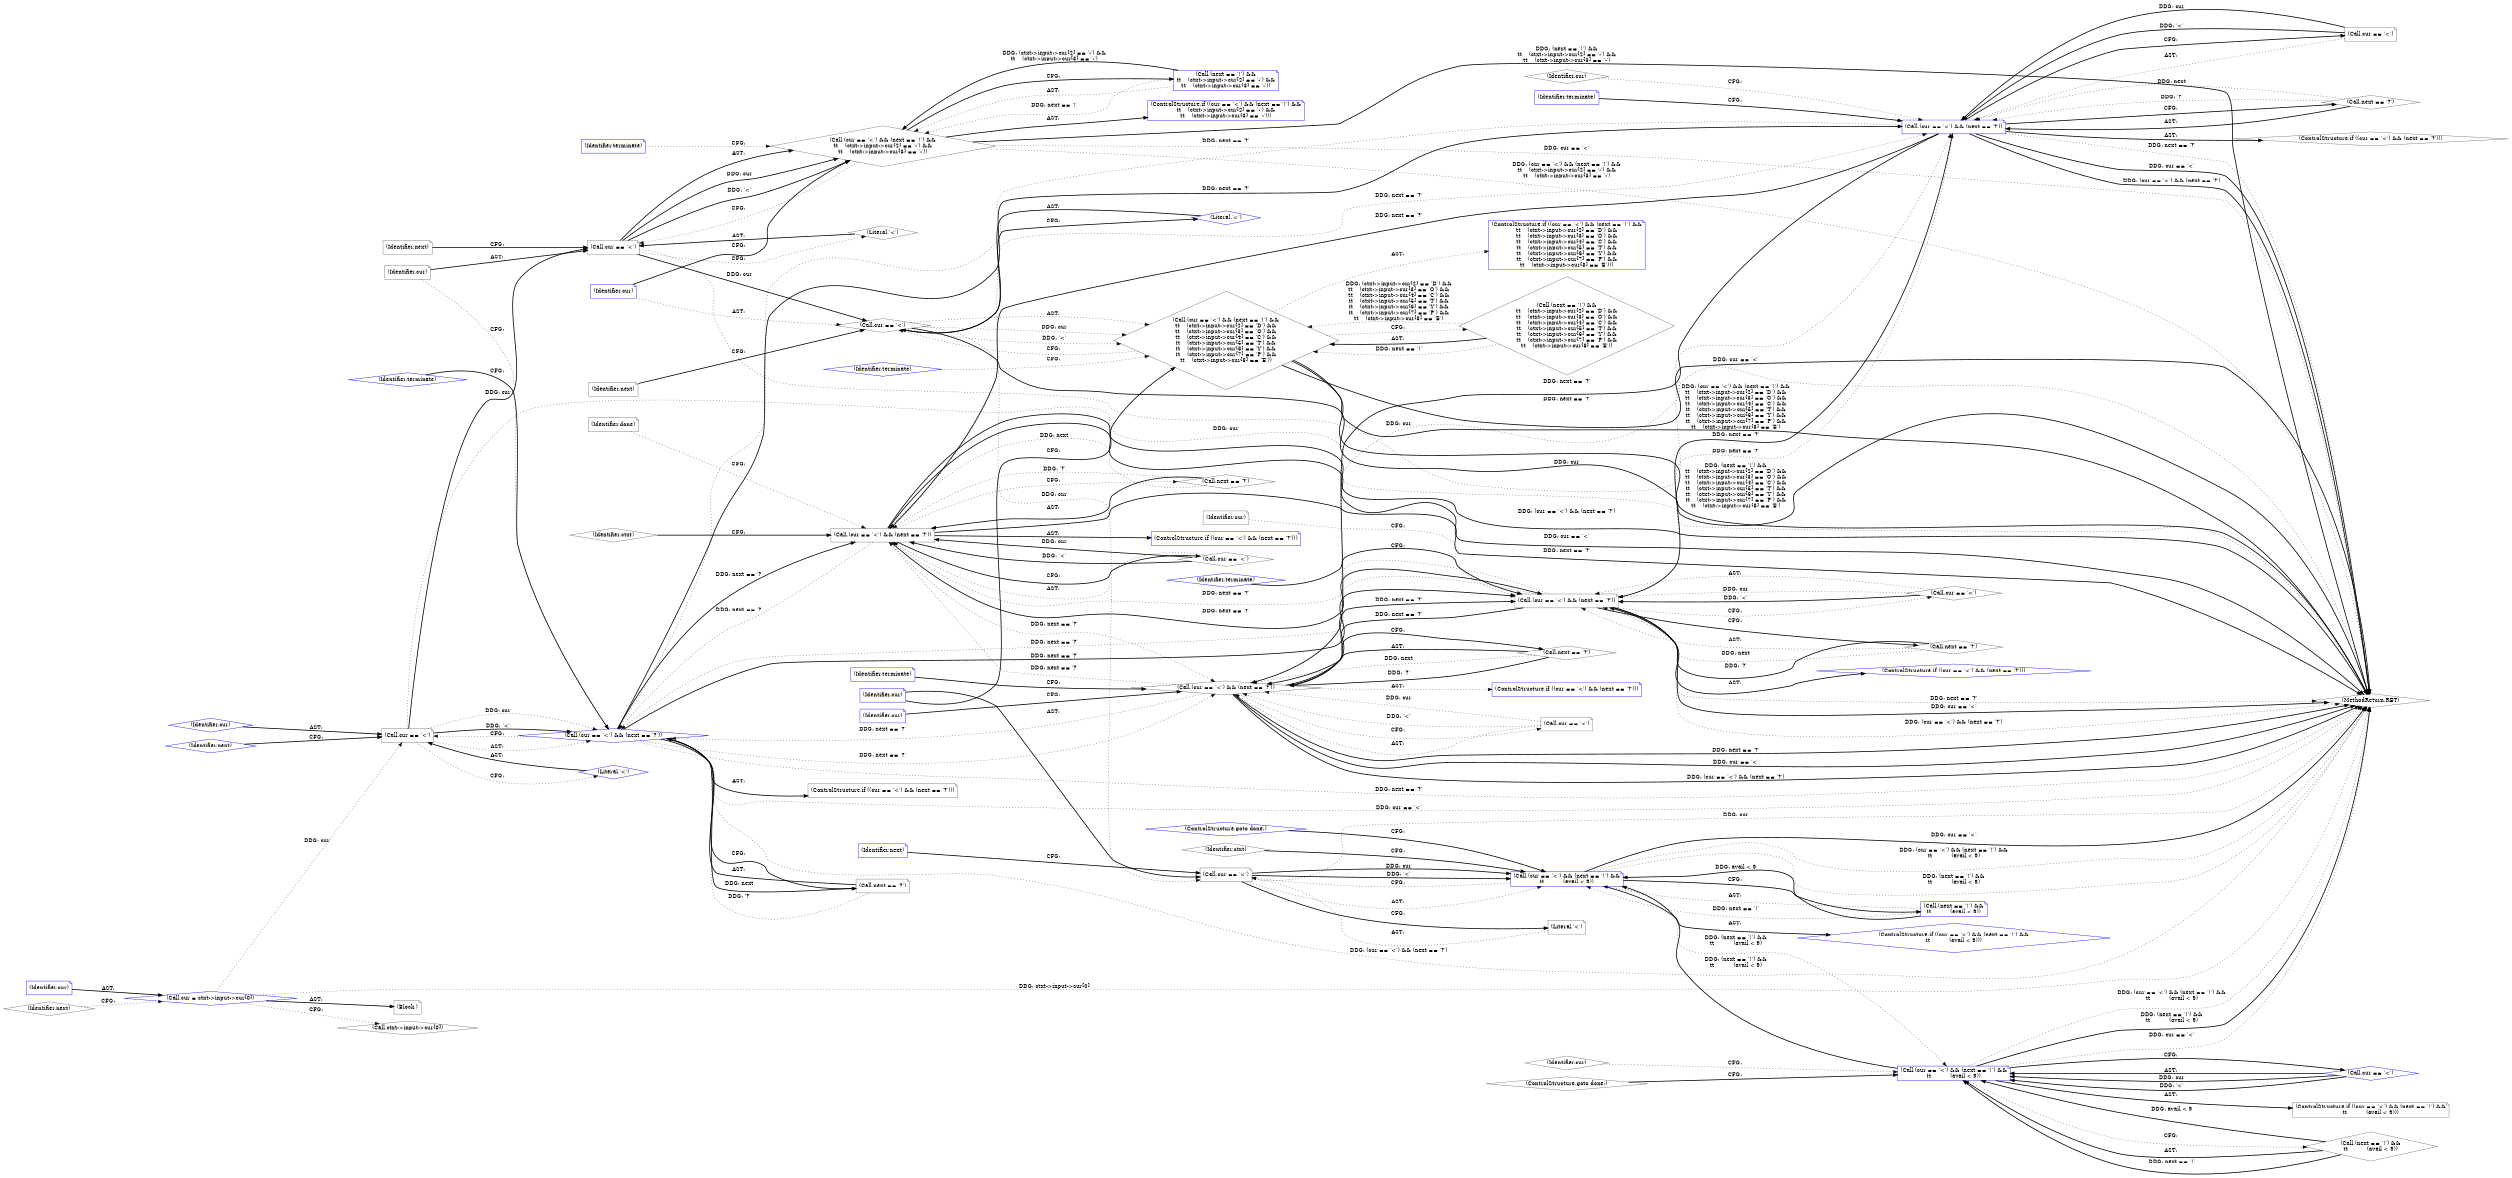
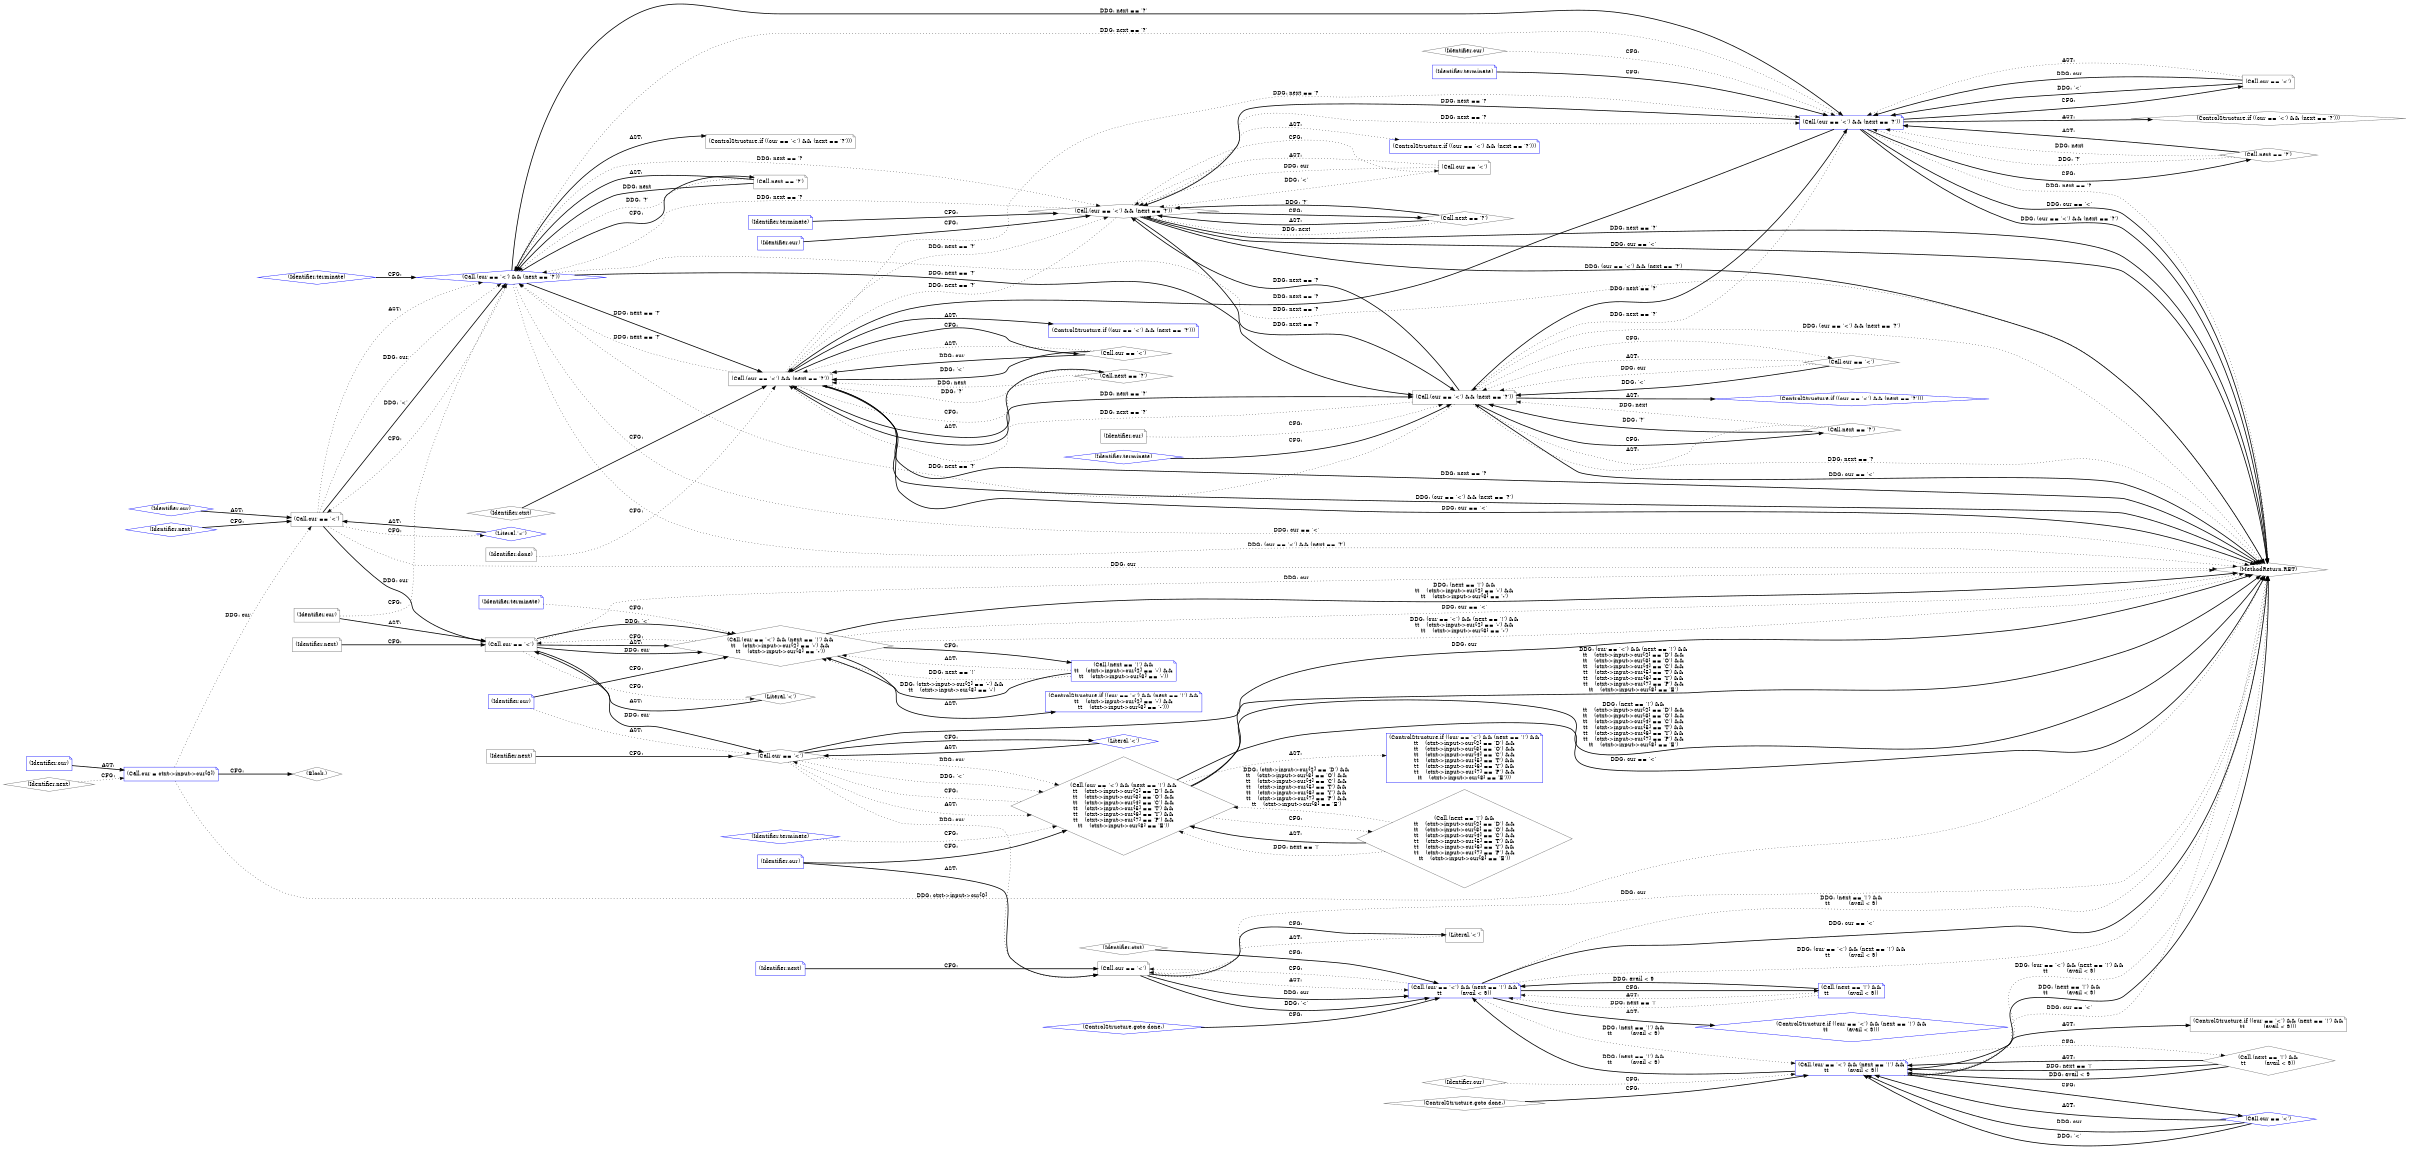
(211, 998) -> (171, 774)
(317, 1000) -> (238, 771)
(408, 1007) -> (317, 774)
(408, 1028) -> none
